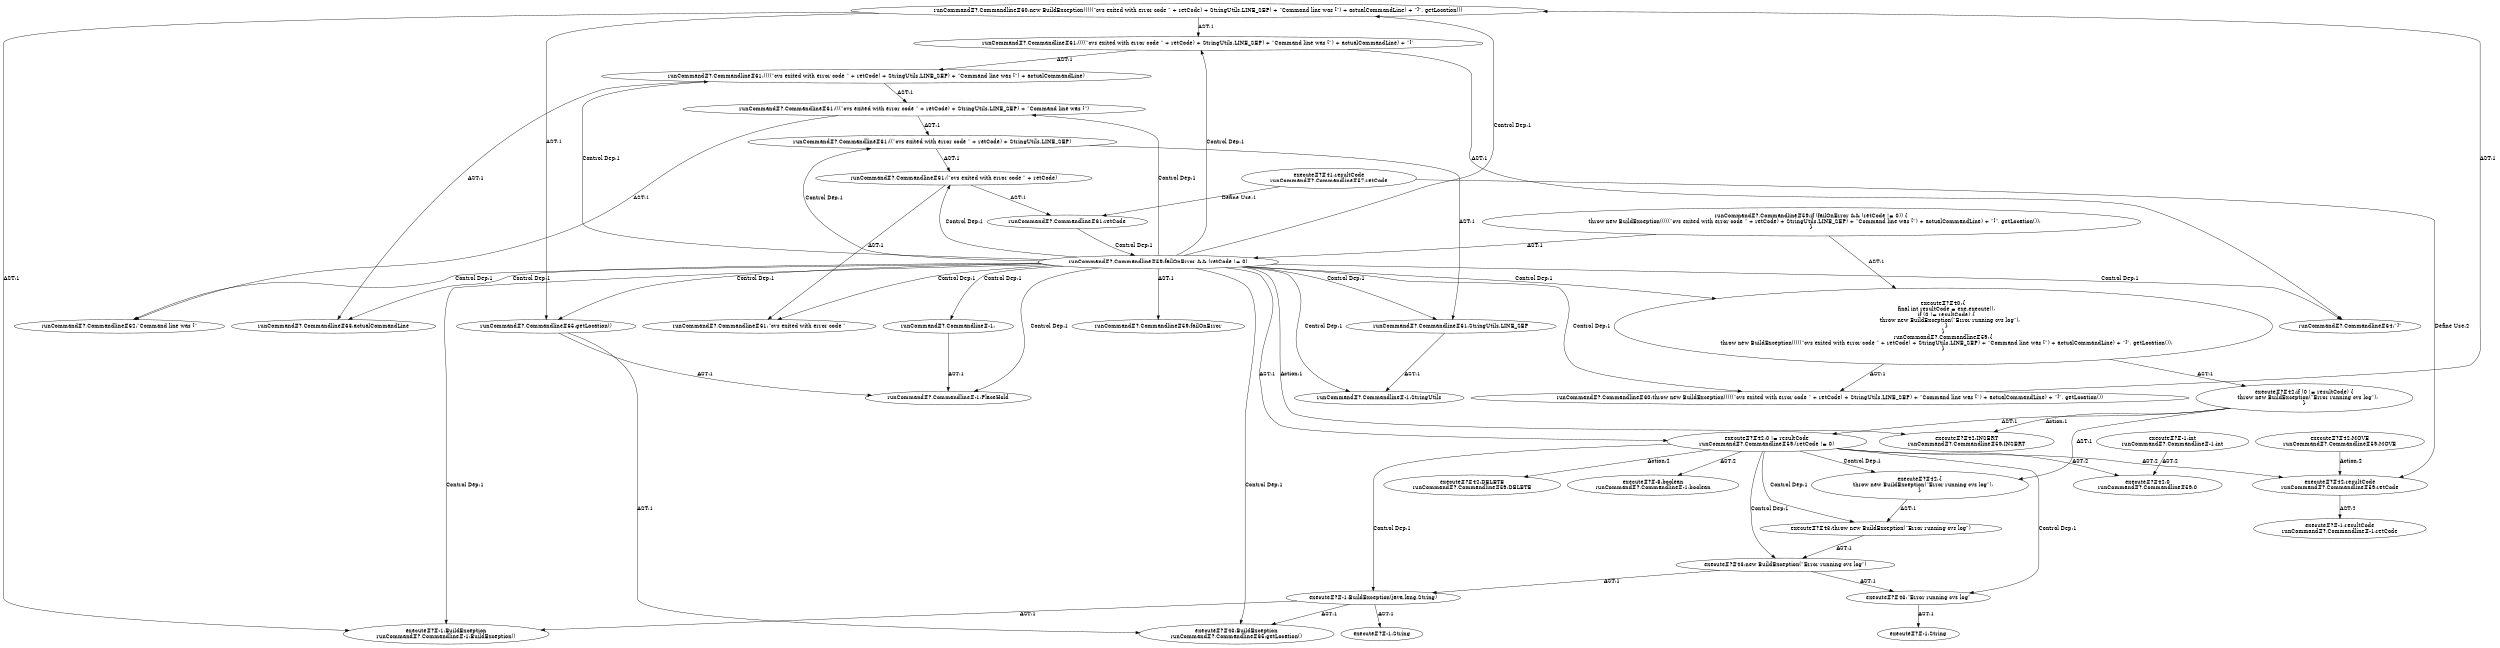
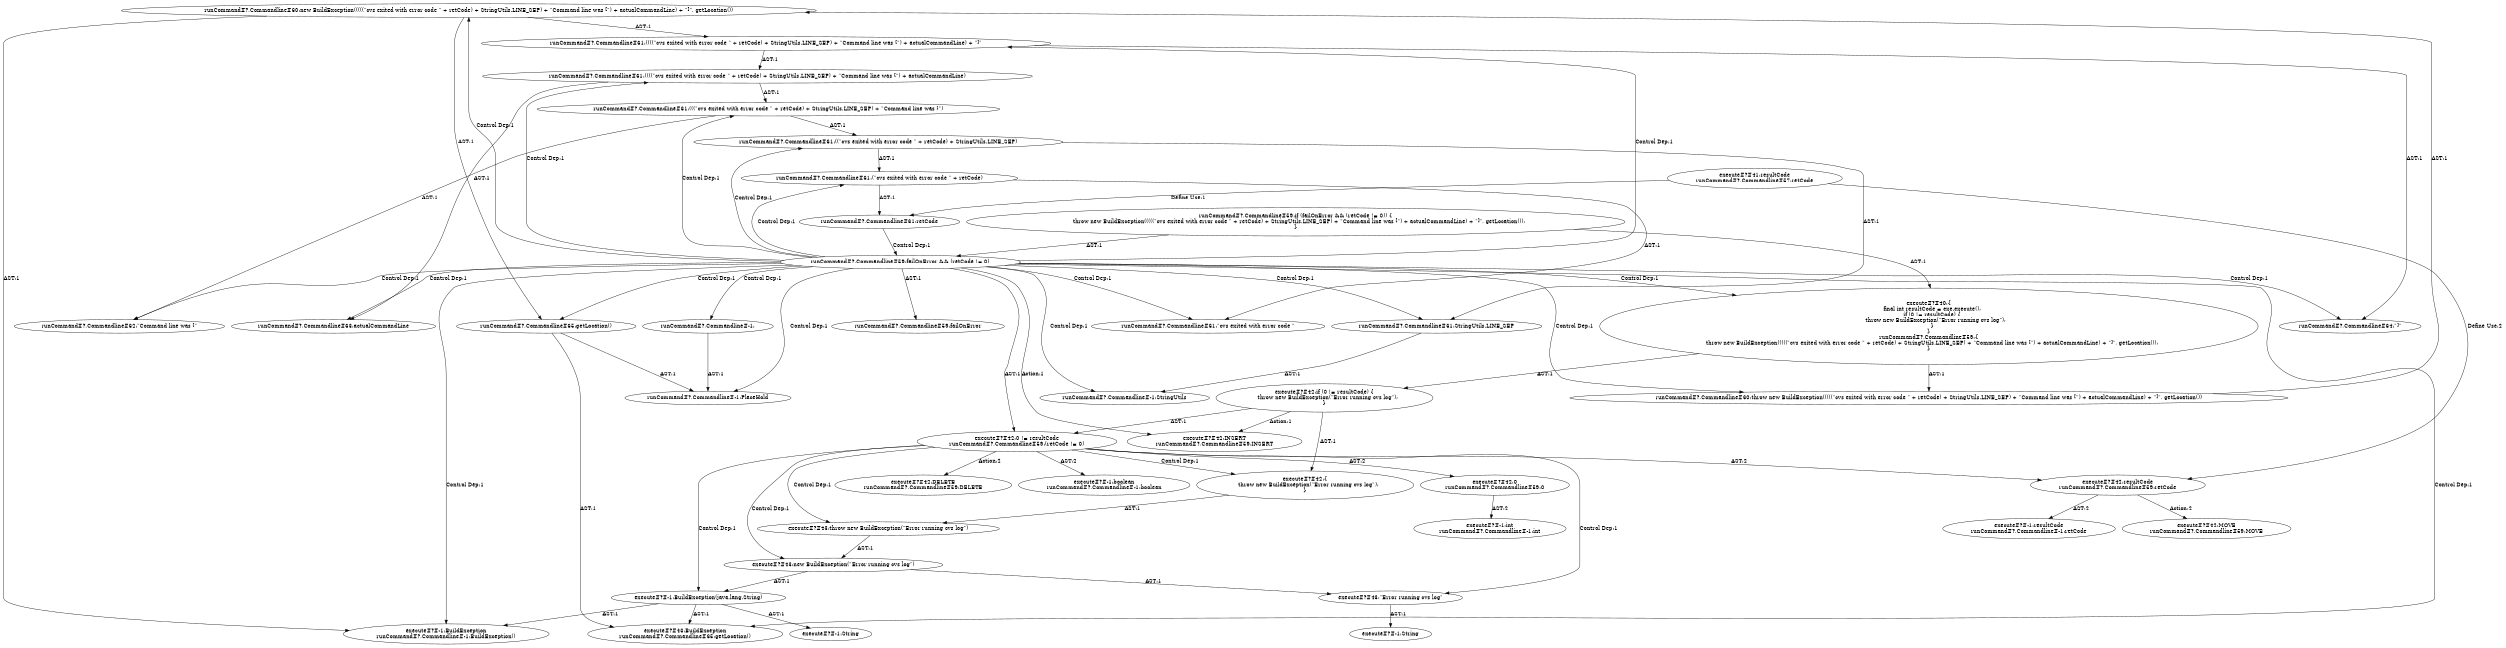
(2340, 461) -> (2160, 506)
(2161, 462) -> (1493, 505)
(1653, 485) -> (1104, 485)
